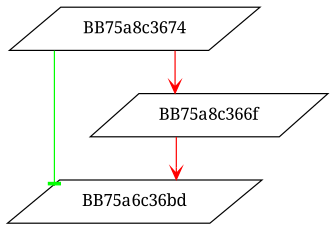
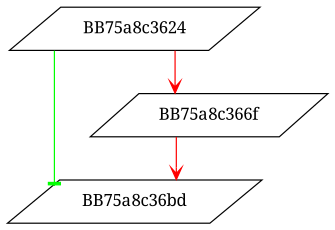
(135, 29) -> (135, 29)
(135, 202) -> (135, 202)
